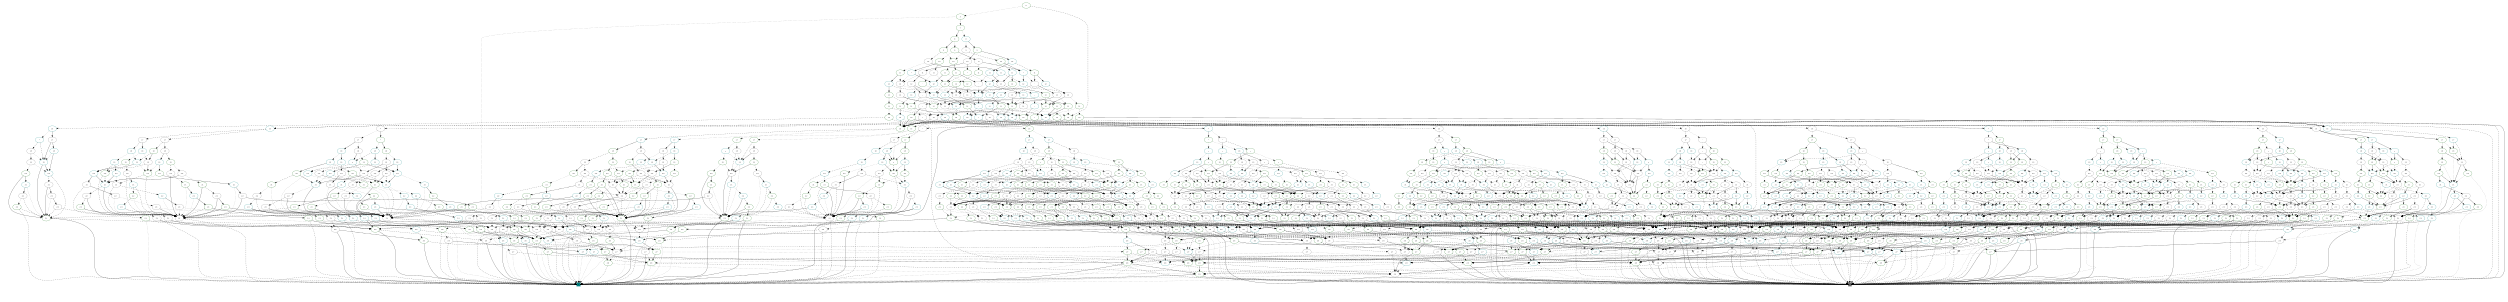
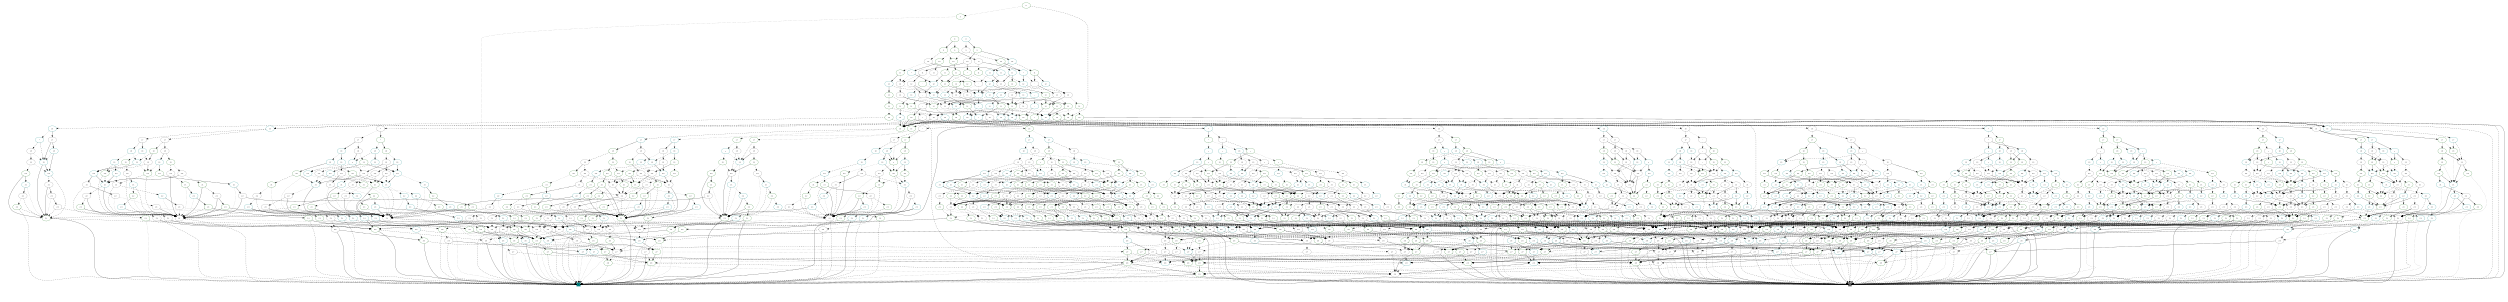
(960, 28) -> none
